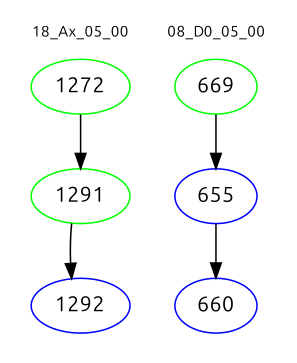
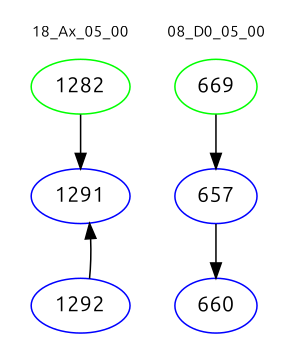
(81, 87) -> (81, 87)
(81, 196) -> (81, 196)
(216, 196) -> (216, 196)
(70, 243) -> (91, 259)
